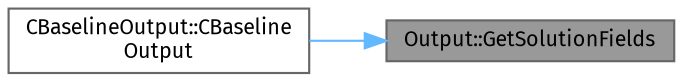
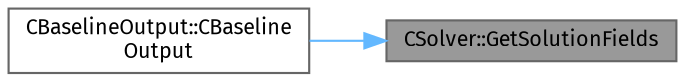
(530, 41) -> (531, 41)
